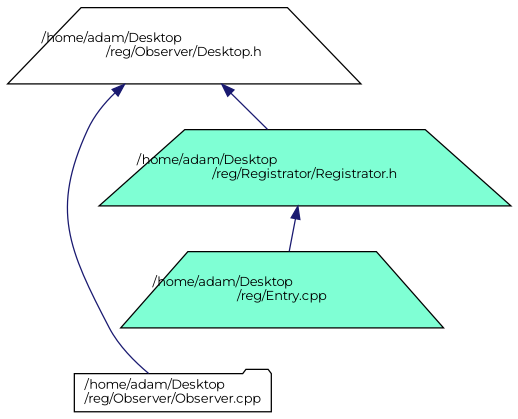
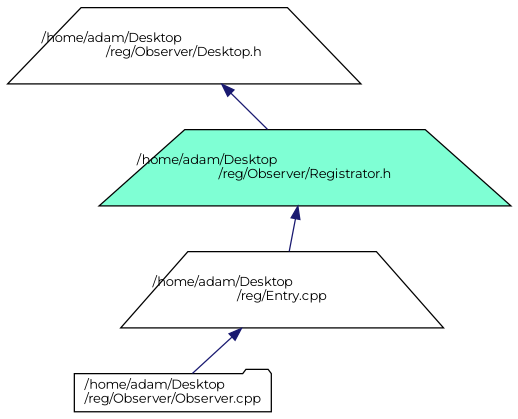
(305, 168) -> (305, 168)
(71, 238) -> (212, 355)
(282, 290) -> (282, 290)
